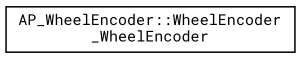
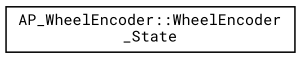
(150, 29) -> (150, 29)
